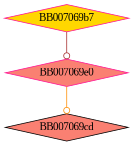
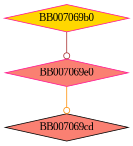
(67, 18) -> (67, 18)
